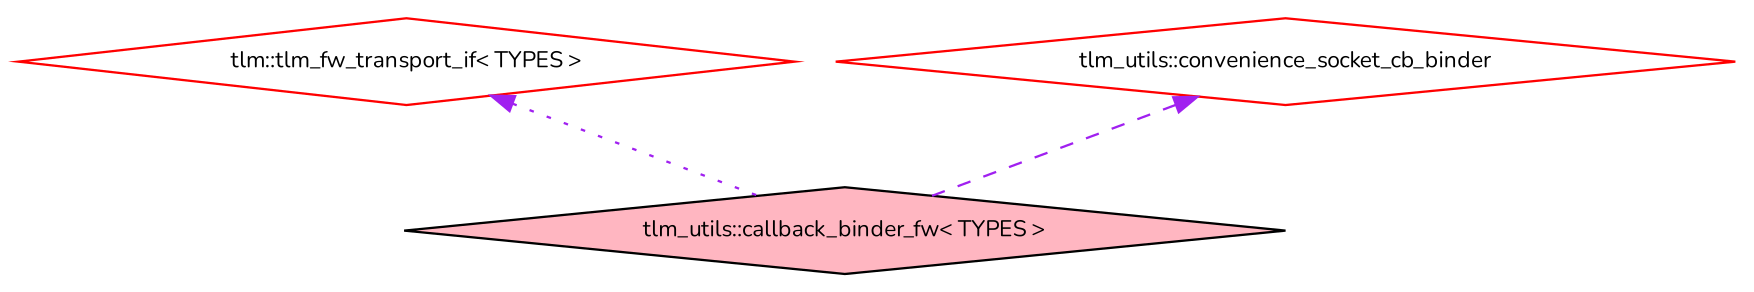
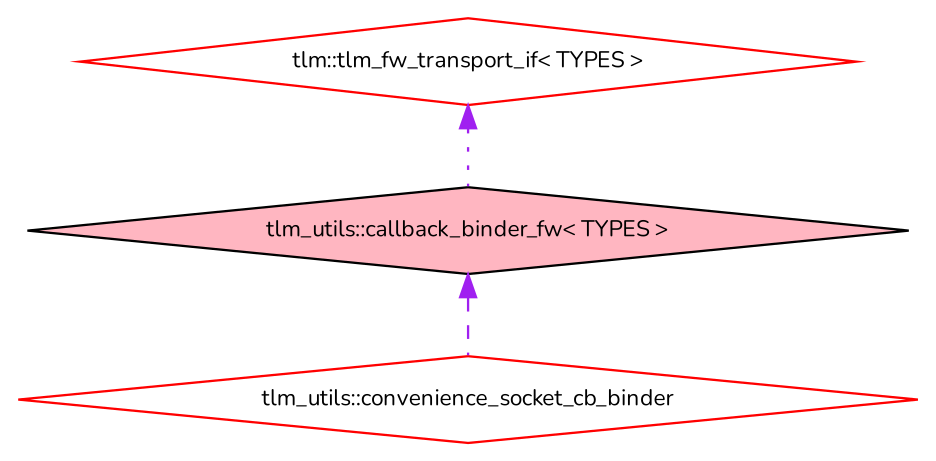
(1054, 150) -> (468, 327)
